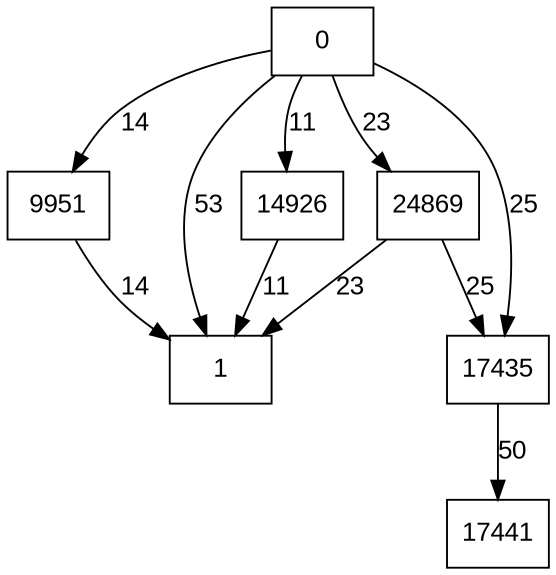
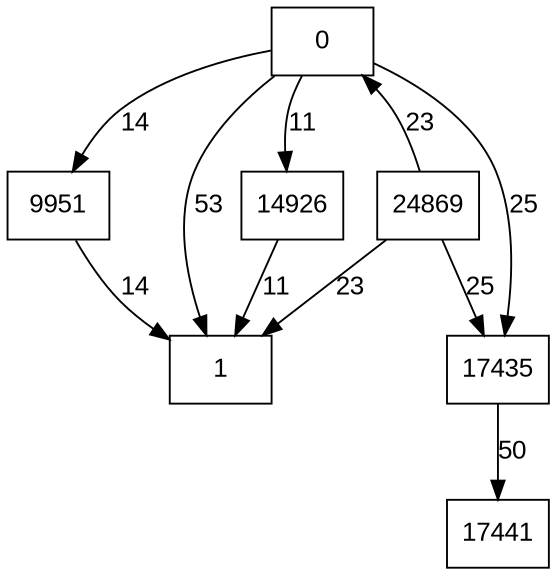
(351, 119) -> (403, 128)
